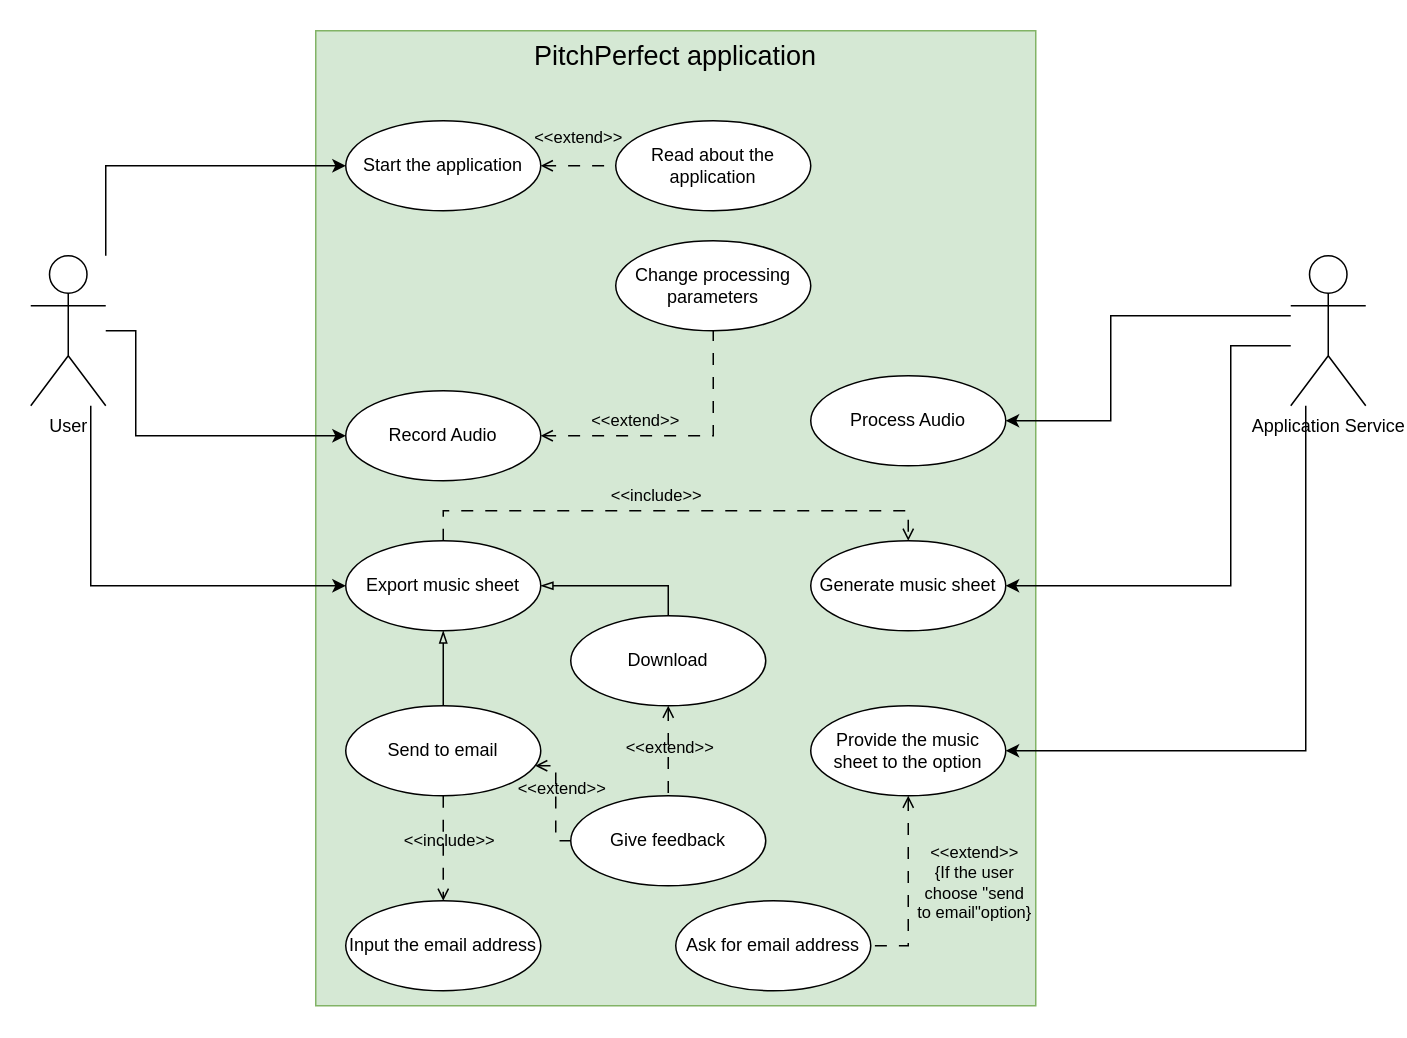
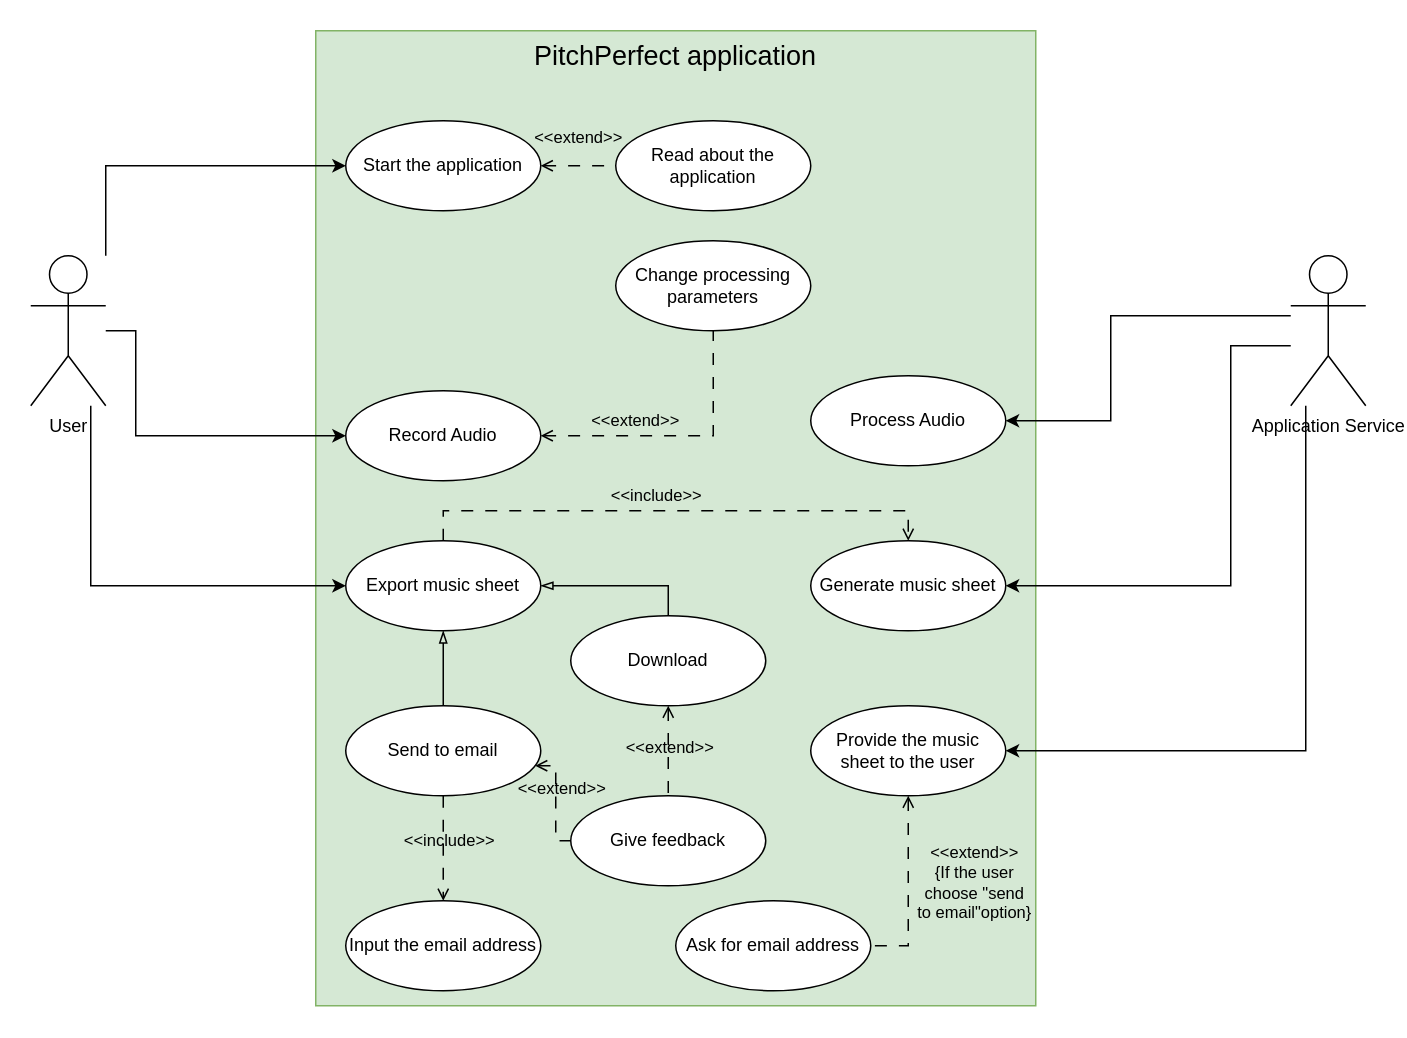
(908, 751) -> (908, 751)
